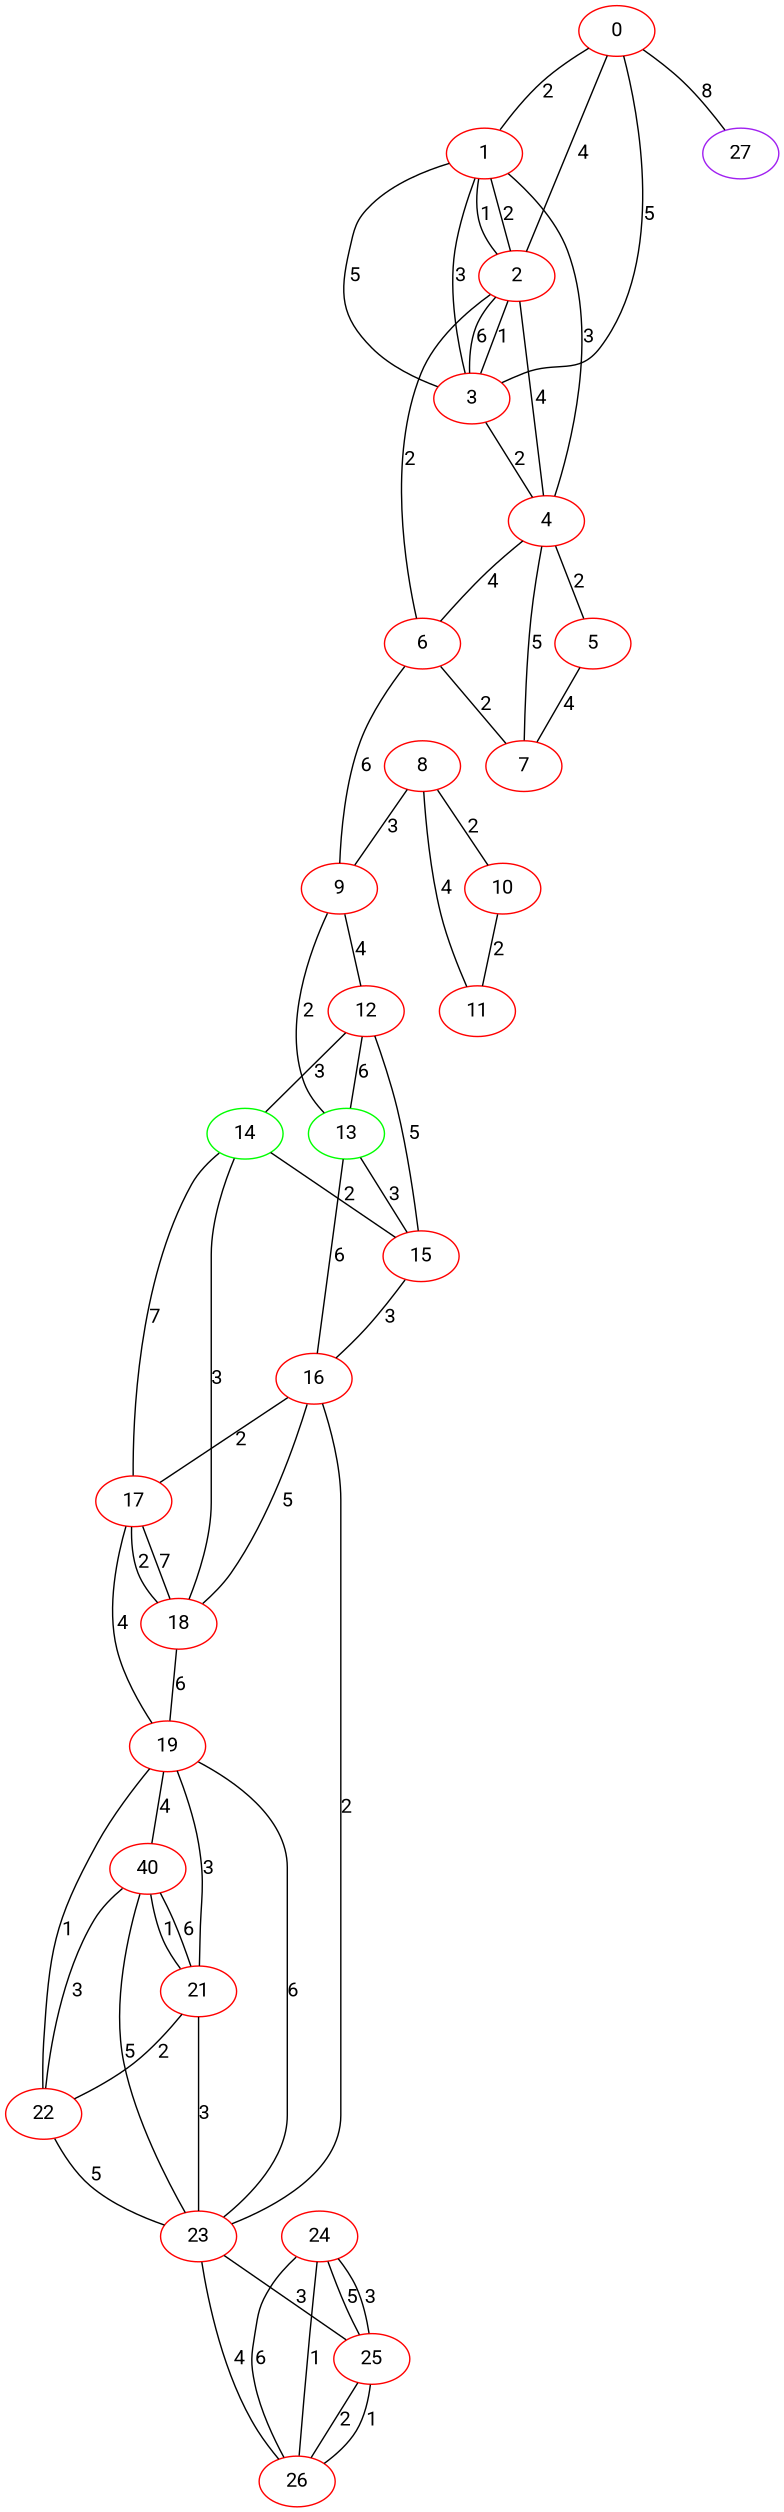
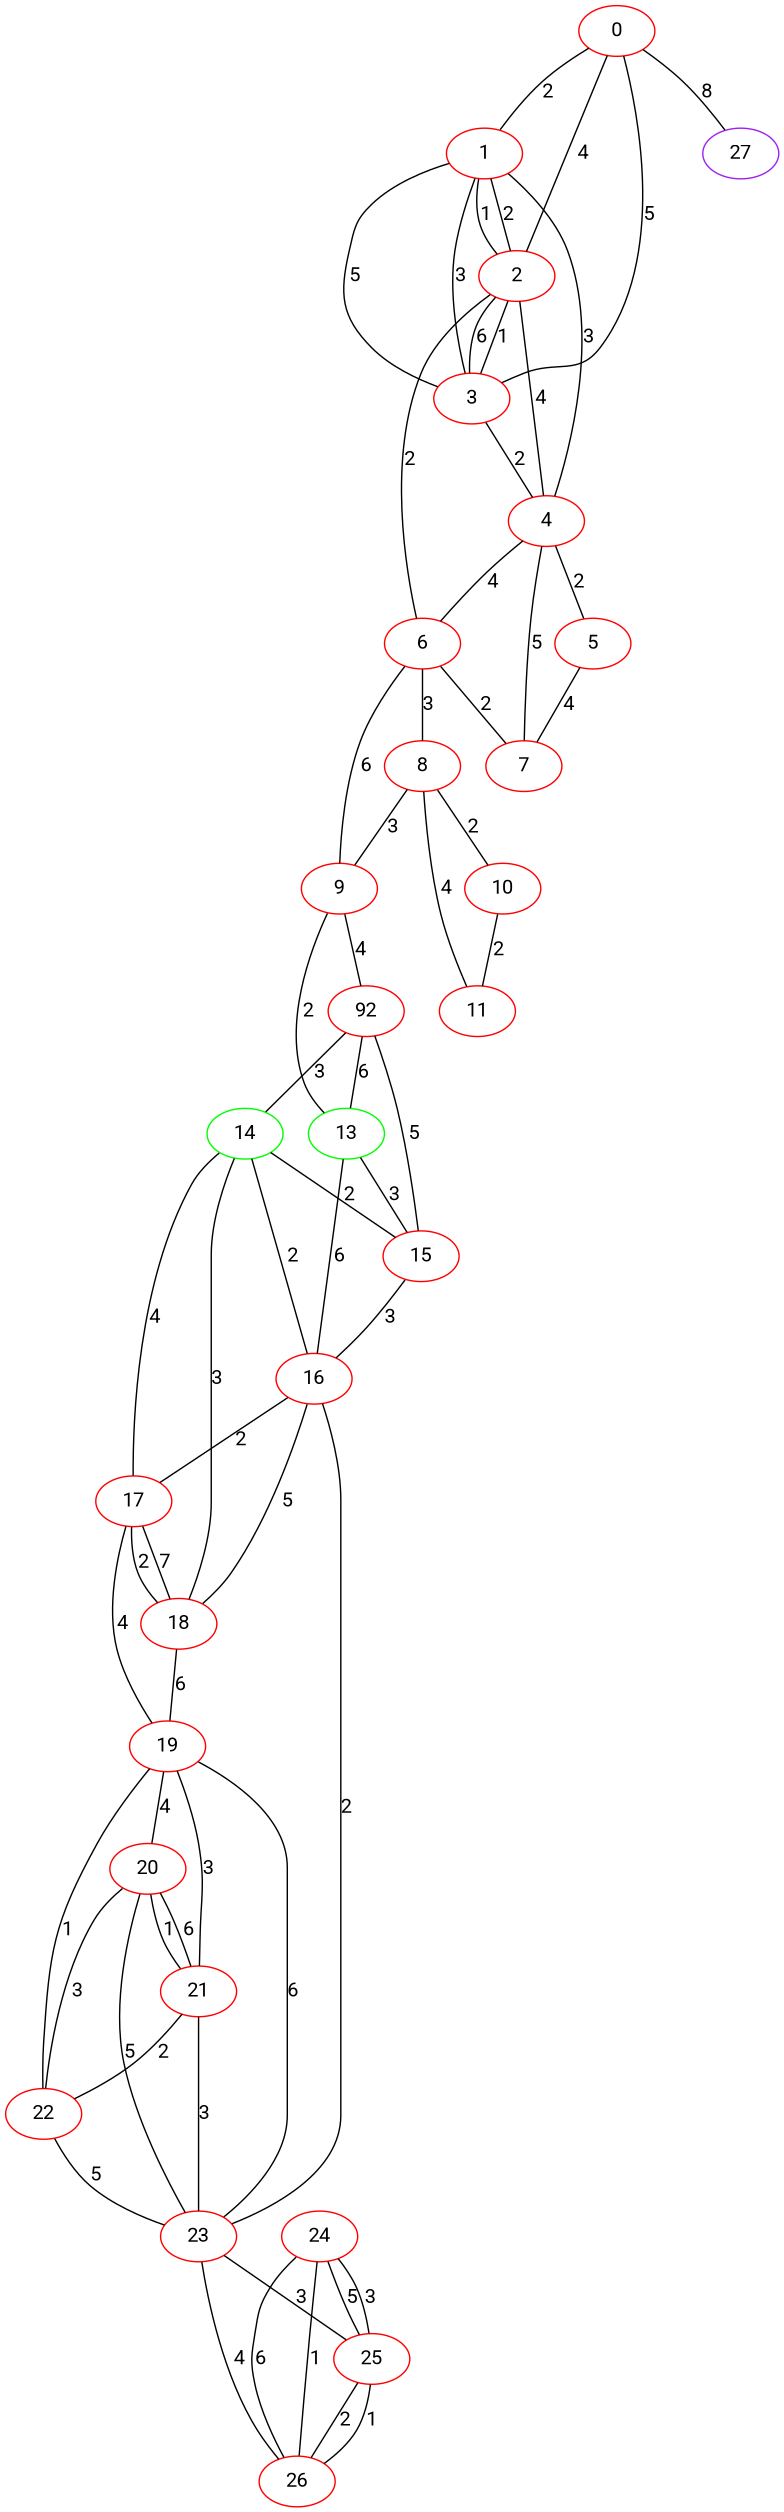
none -> (423, 705)
(366, 1011) -> (366, 1011)
none -> (280, 1256)
(155, 1317) -> (155, 1317)
(148, 1869) -> (148, 1869)
